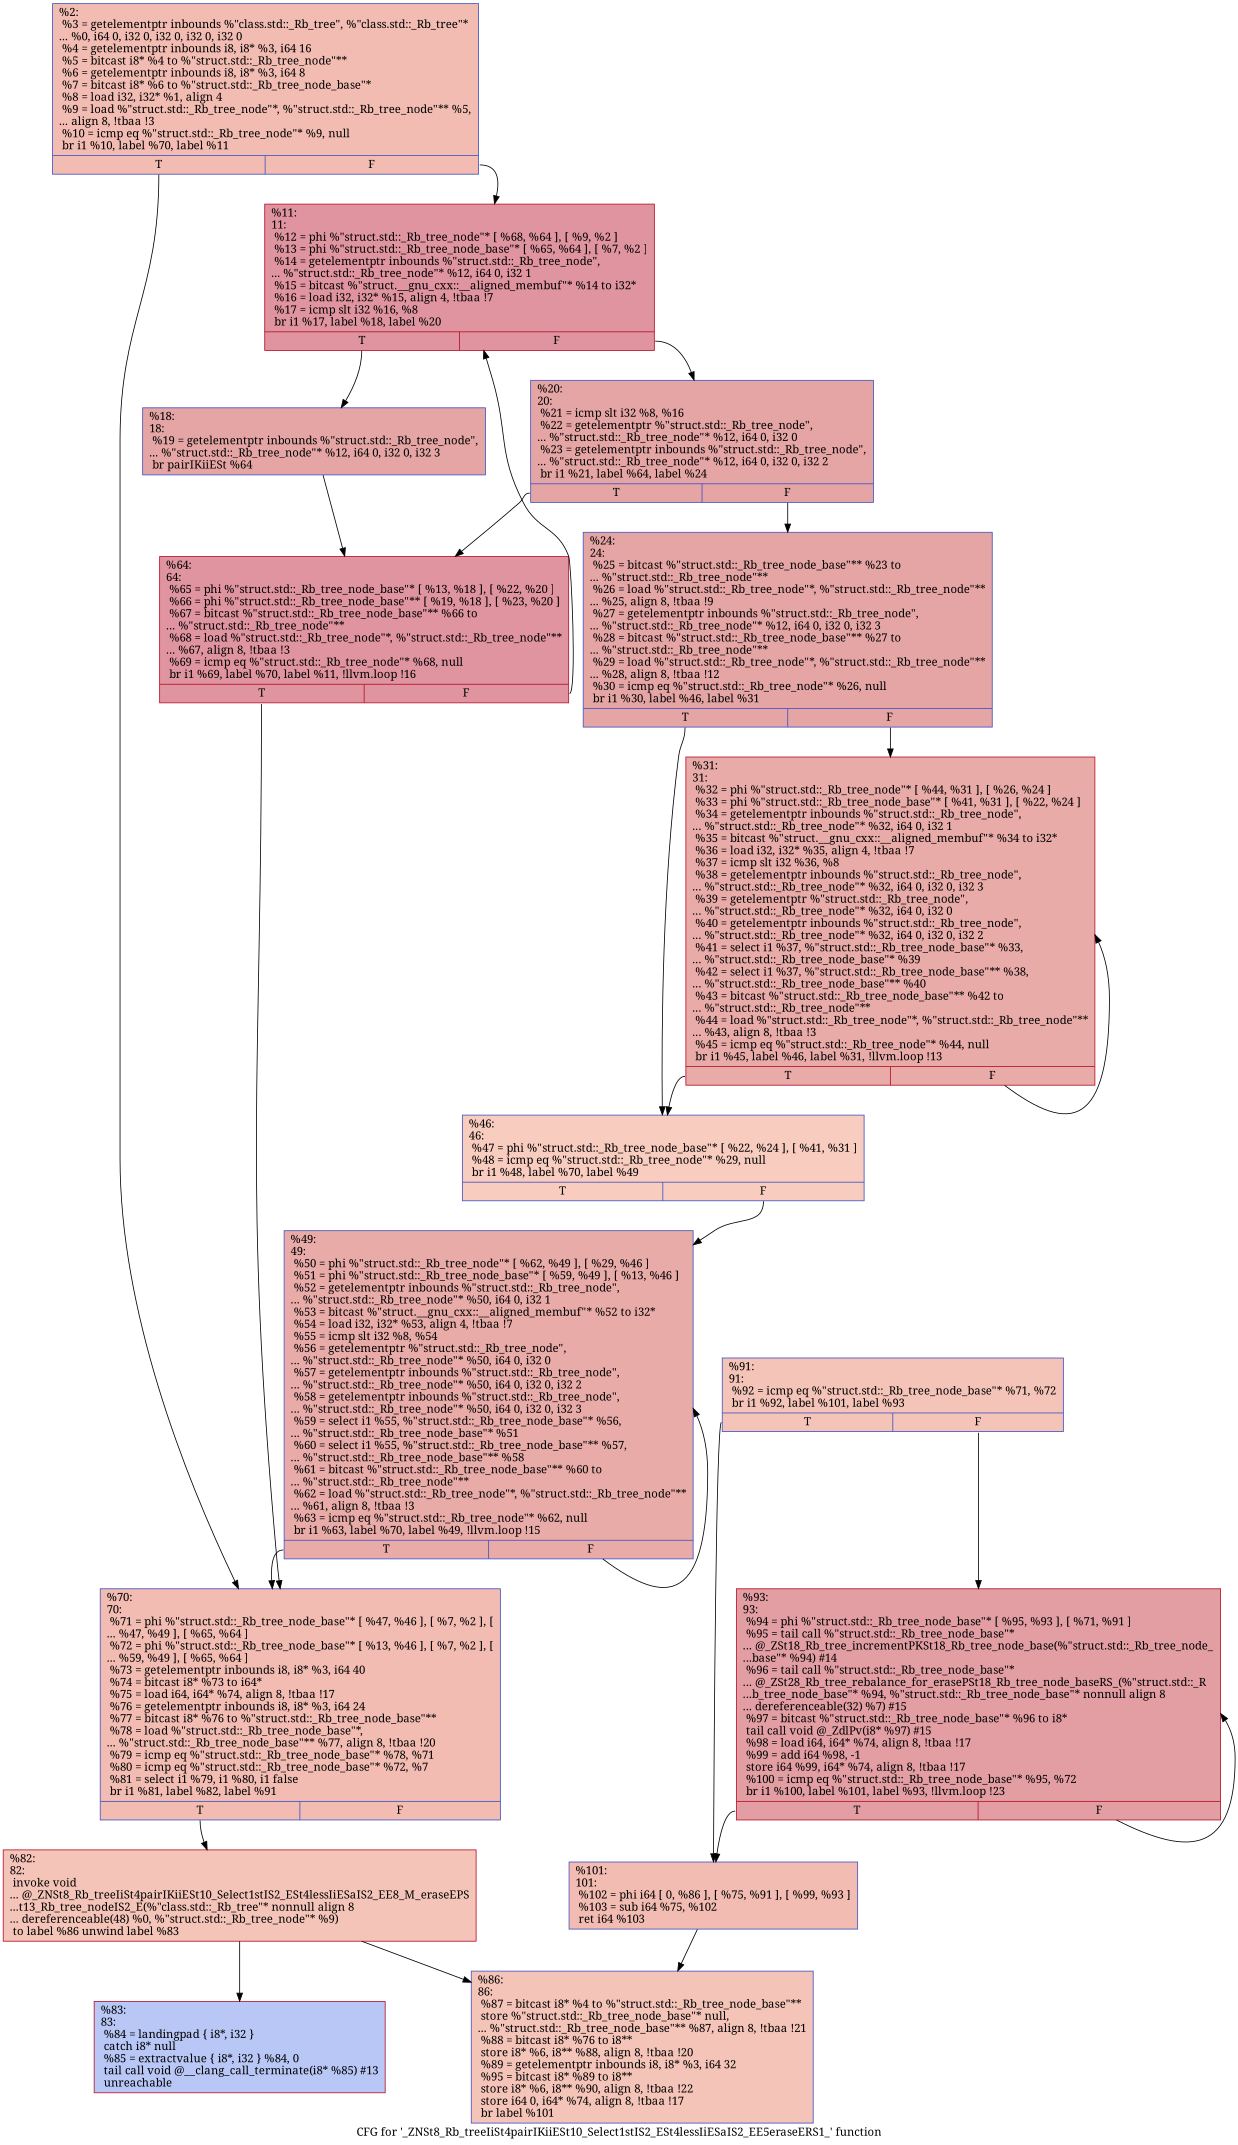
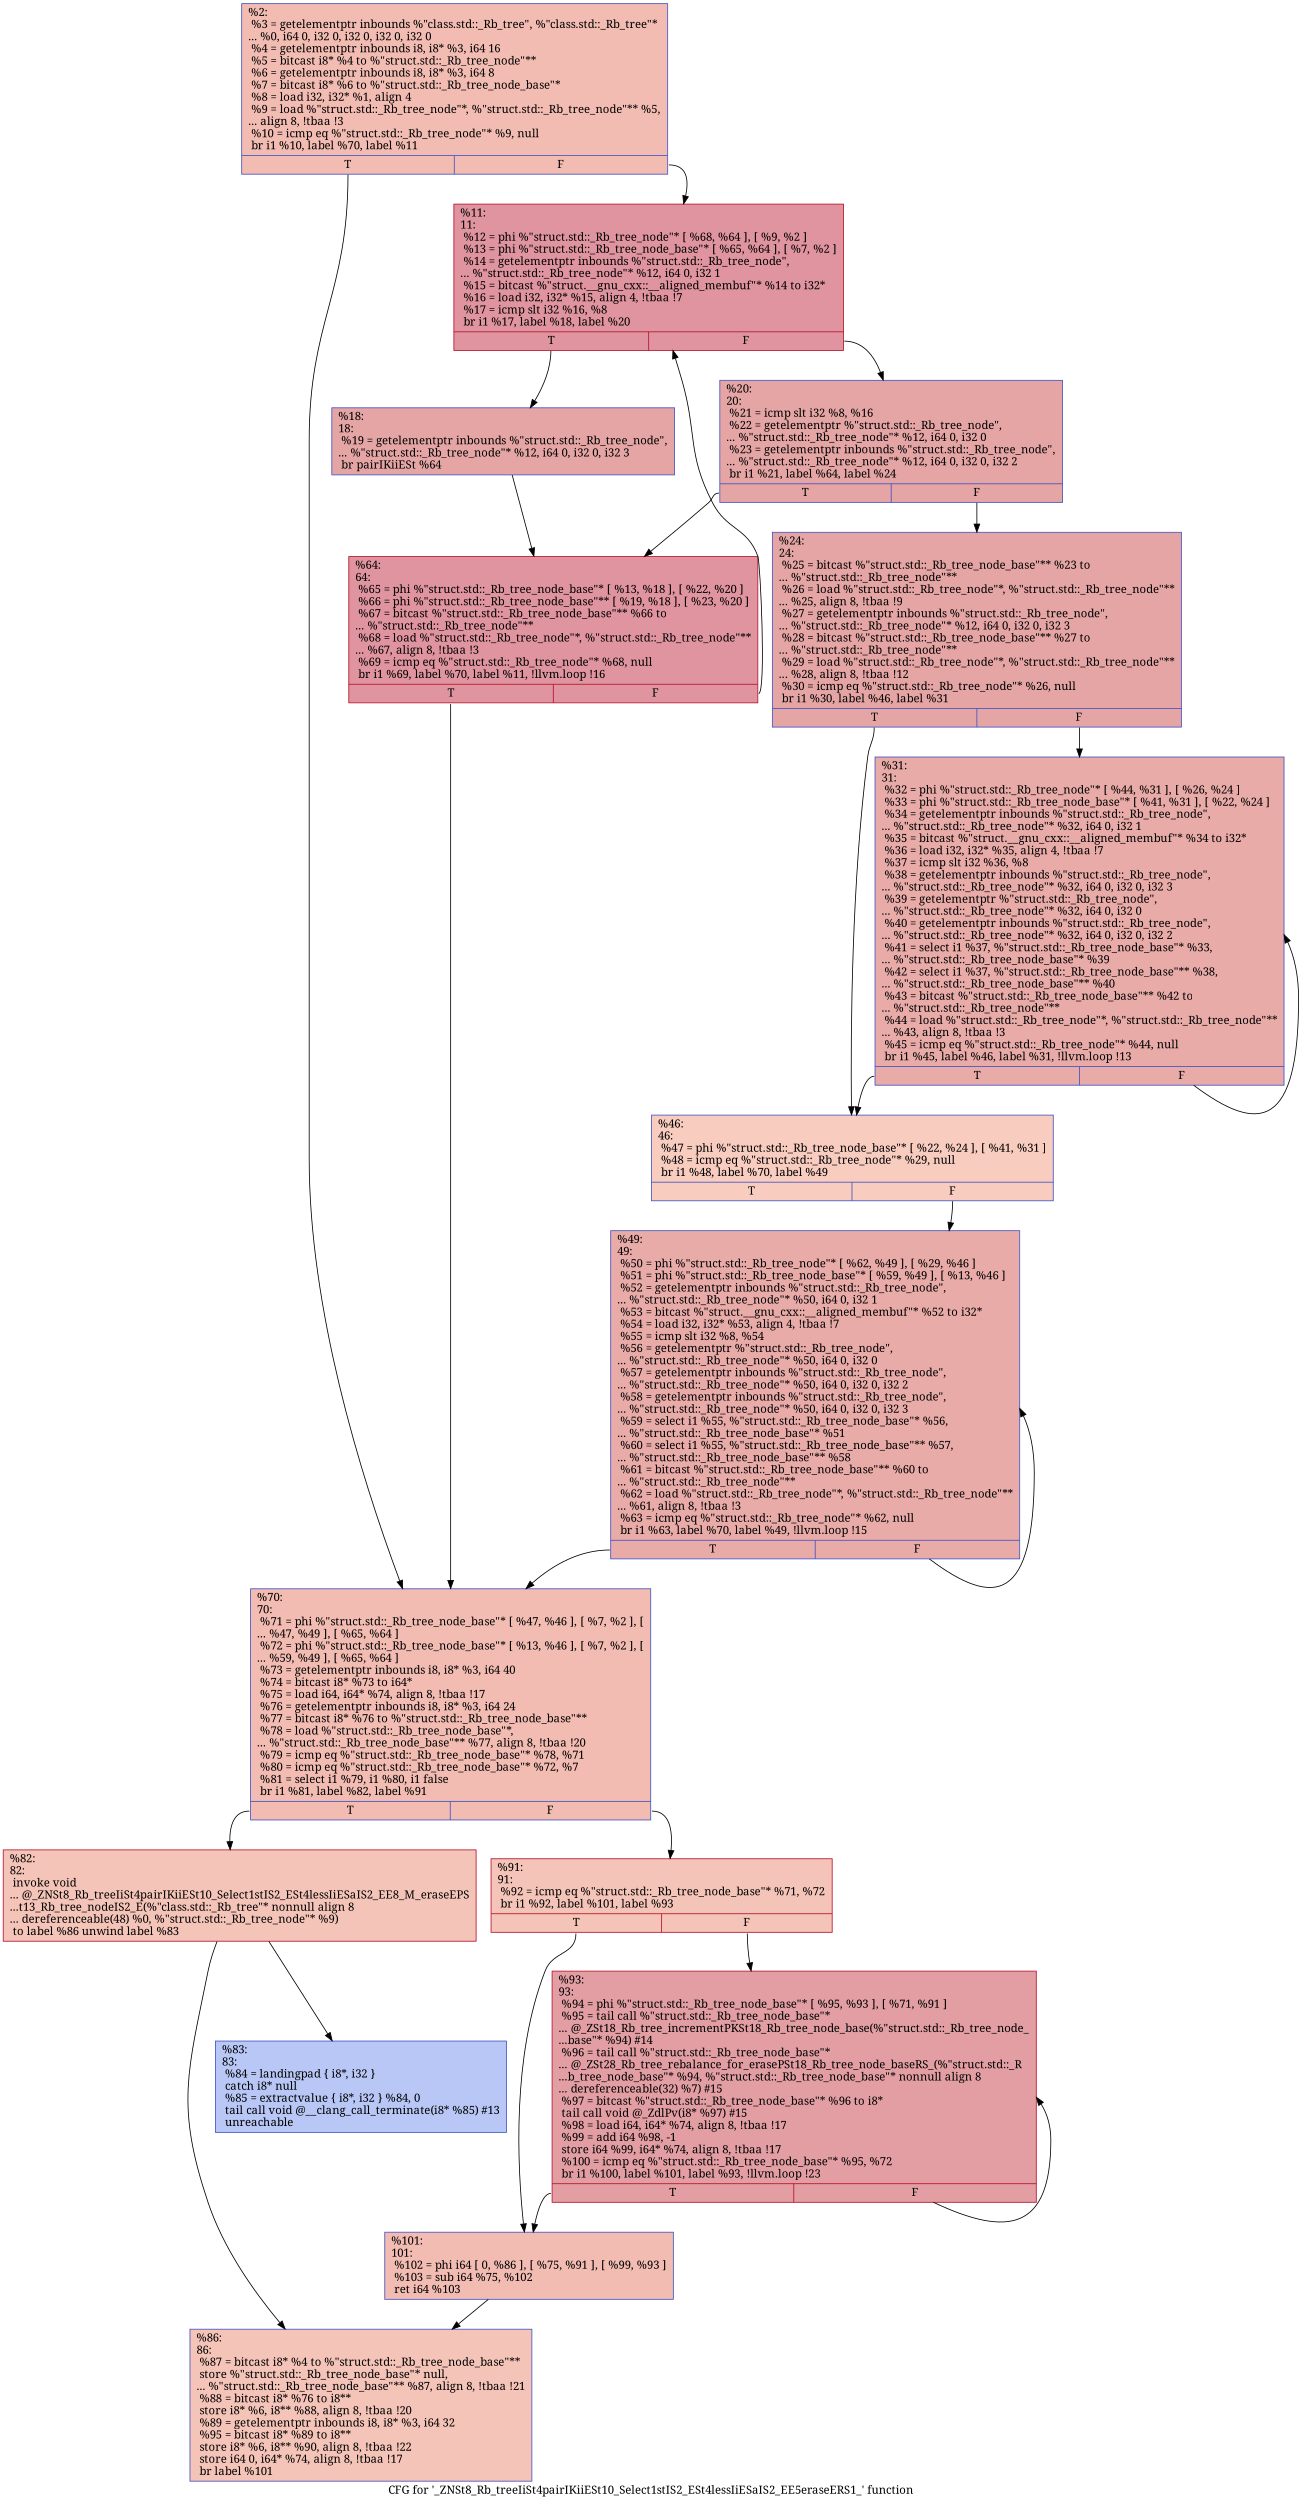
(890, 921) -> (1080, 921)
(893, 1395) -> (662, 1896)
none -> (670, 1826)
(240, 2047) -> (361, 2087)
